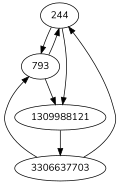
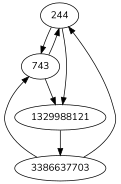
(41, 66) -> (41, 66)
(60, 117) -> (60, 117)
(60, 168) -> (60, 168)
